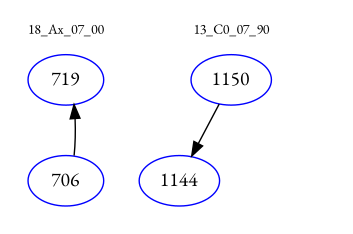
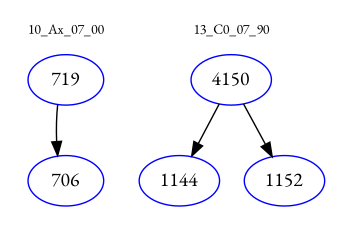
(67, 30) -> (67, 30)
(231, 80) -> (231, 80)
(75, 137) -> (57, 123)
none -> (284, 181)
